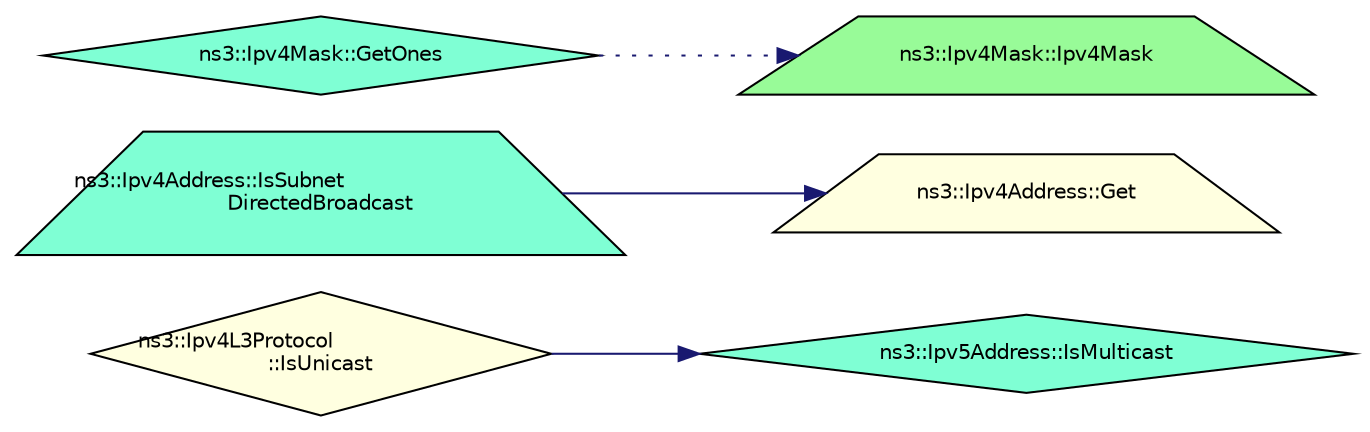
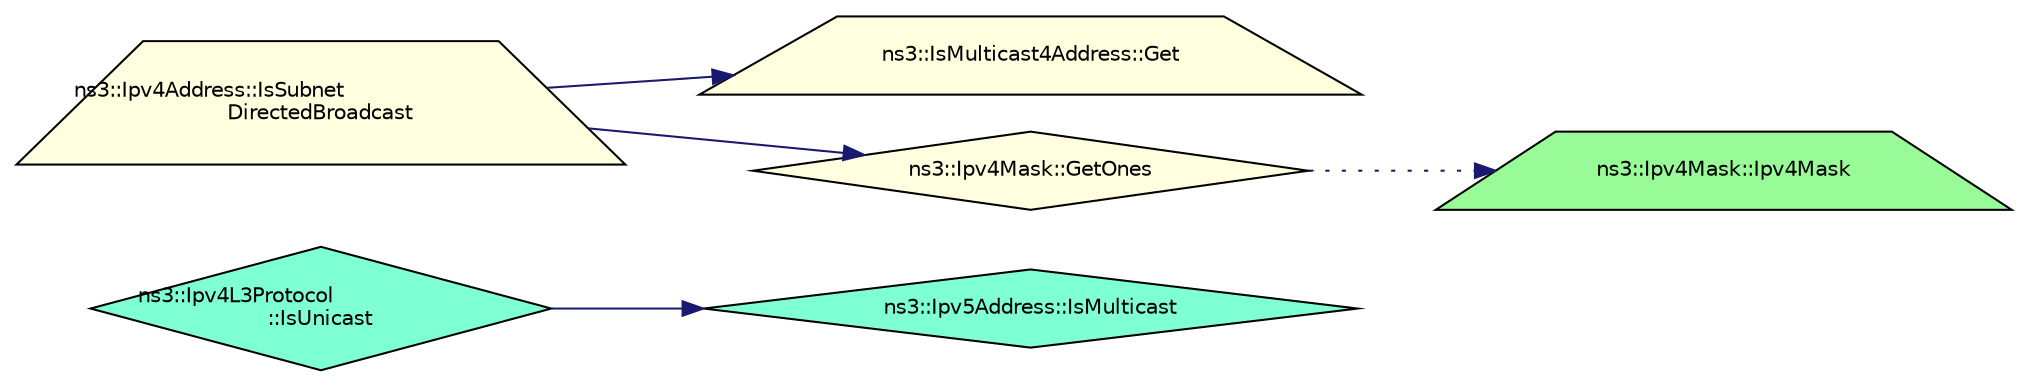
(321, 56) -> (1031, 171)
none -> (716, 141)
(321, 193) -> (321, 103)
(1026, 193) -> (1031, 56)
(321, 354) -> (321, 309)
